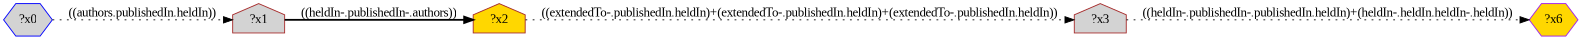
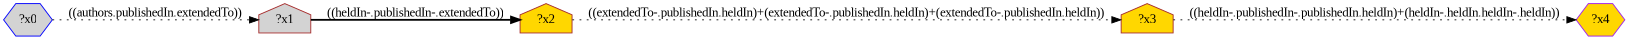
(142, 13) -> (156, 13)
(379, 13) -> (415, 13)
(1100, 20) -> (1147, 20)
(1554, 20) -> (1601, 20)
